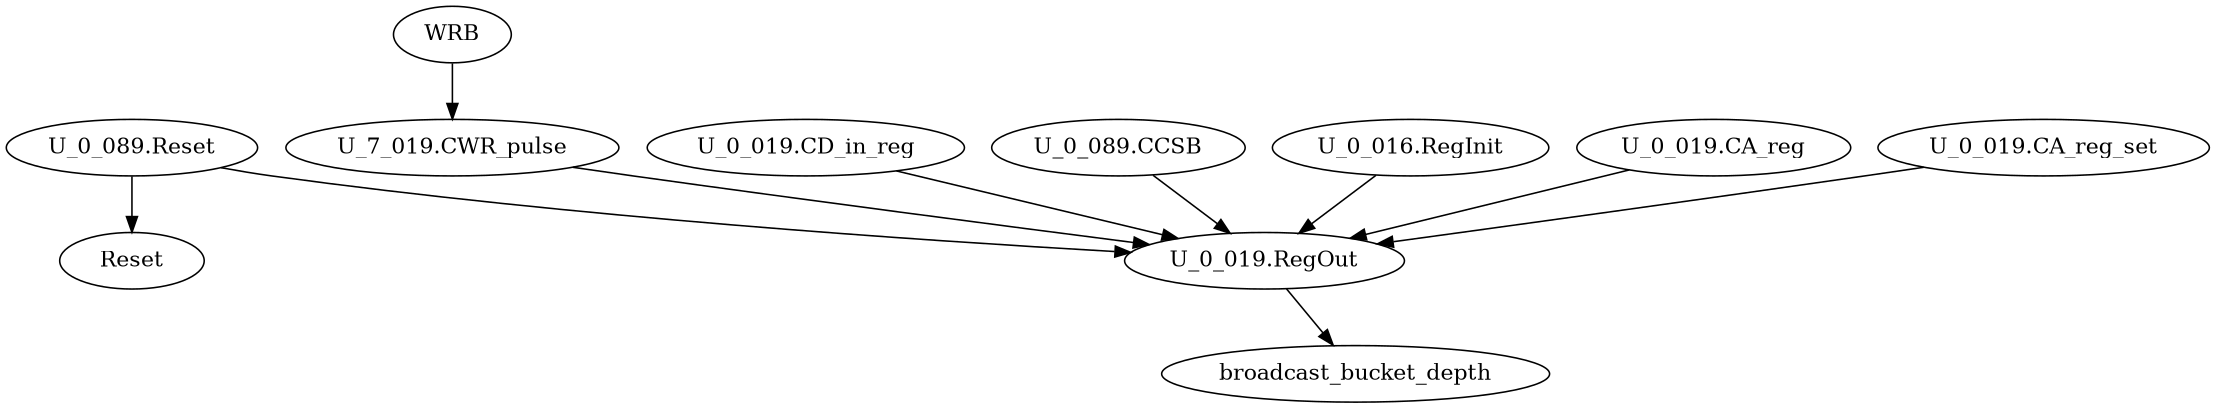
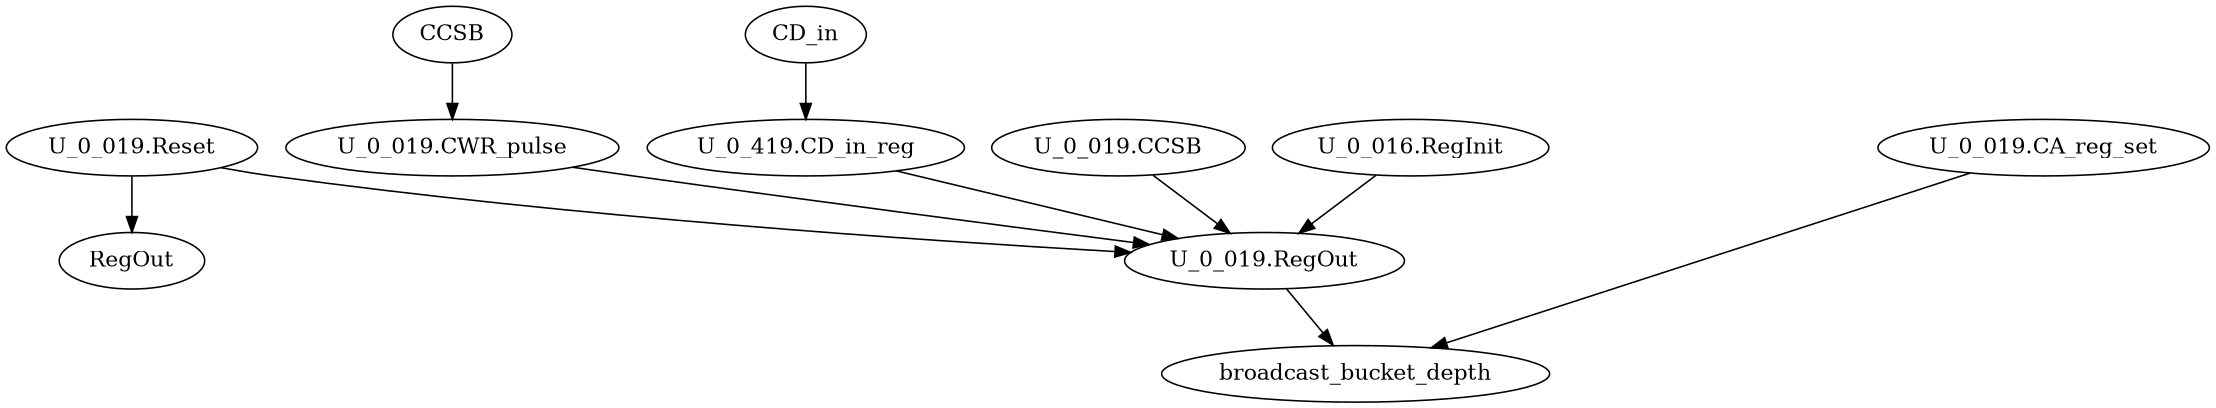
(452, 35) -> (452, 35)
none -> (806, 35)
(132, 148) -> (132, 148)
(452, 148) -> (452, 148)
(806, 148) -> (806, 148)
(1118, 148) -> (1118, 148)
(1714, 148) -> none
(1659, 205) -> (1708, 258)
(132, 261) -> (132, 261)
